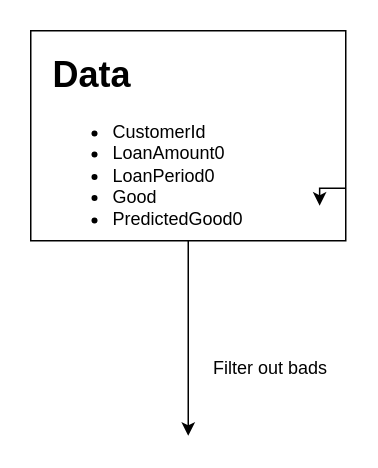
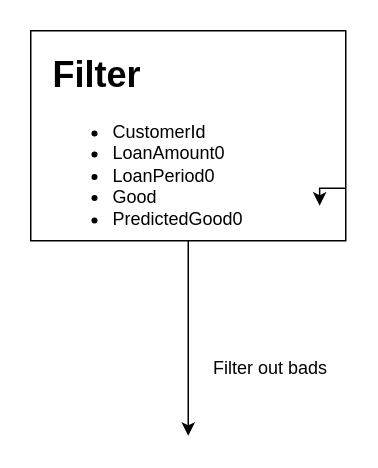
(121, 96) -> (121, 96)
